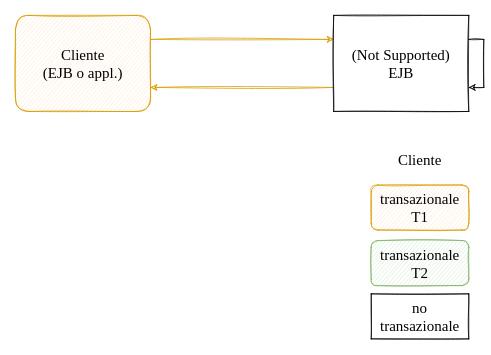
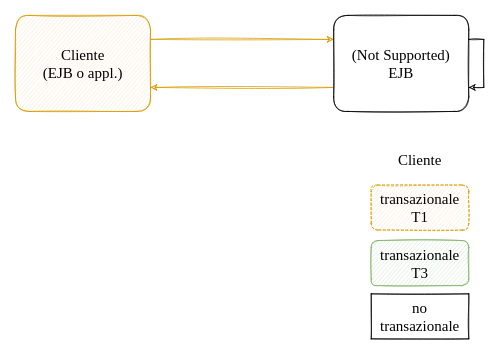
(401, 63) -> (401, 63)
(420, 207) -> (420, 207)
(420, 263) -> (420, 263)
